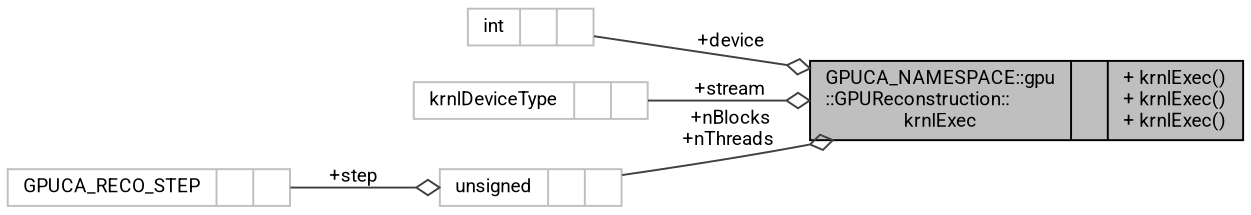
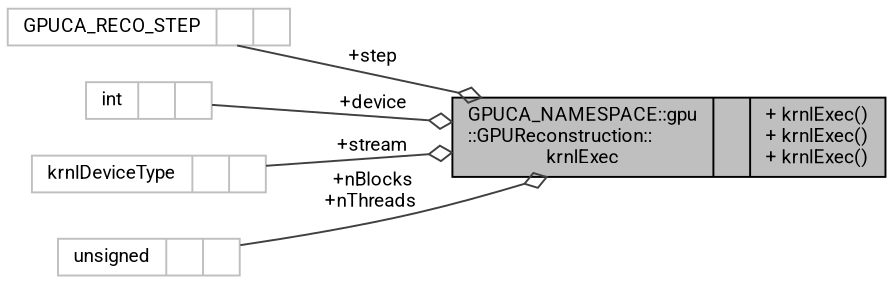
(353, 188) -> (348, 69)
